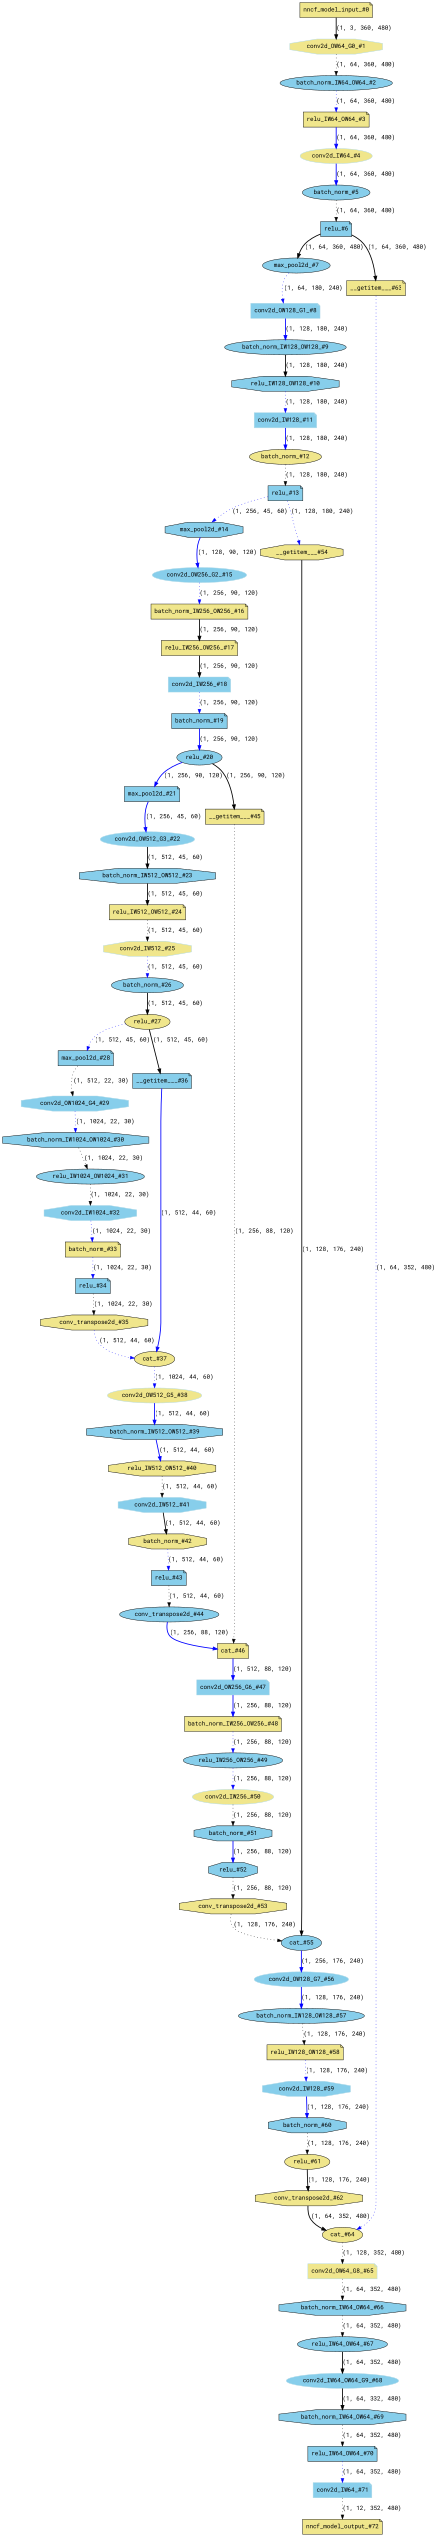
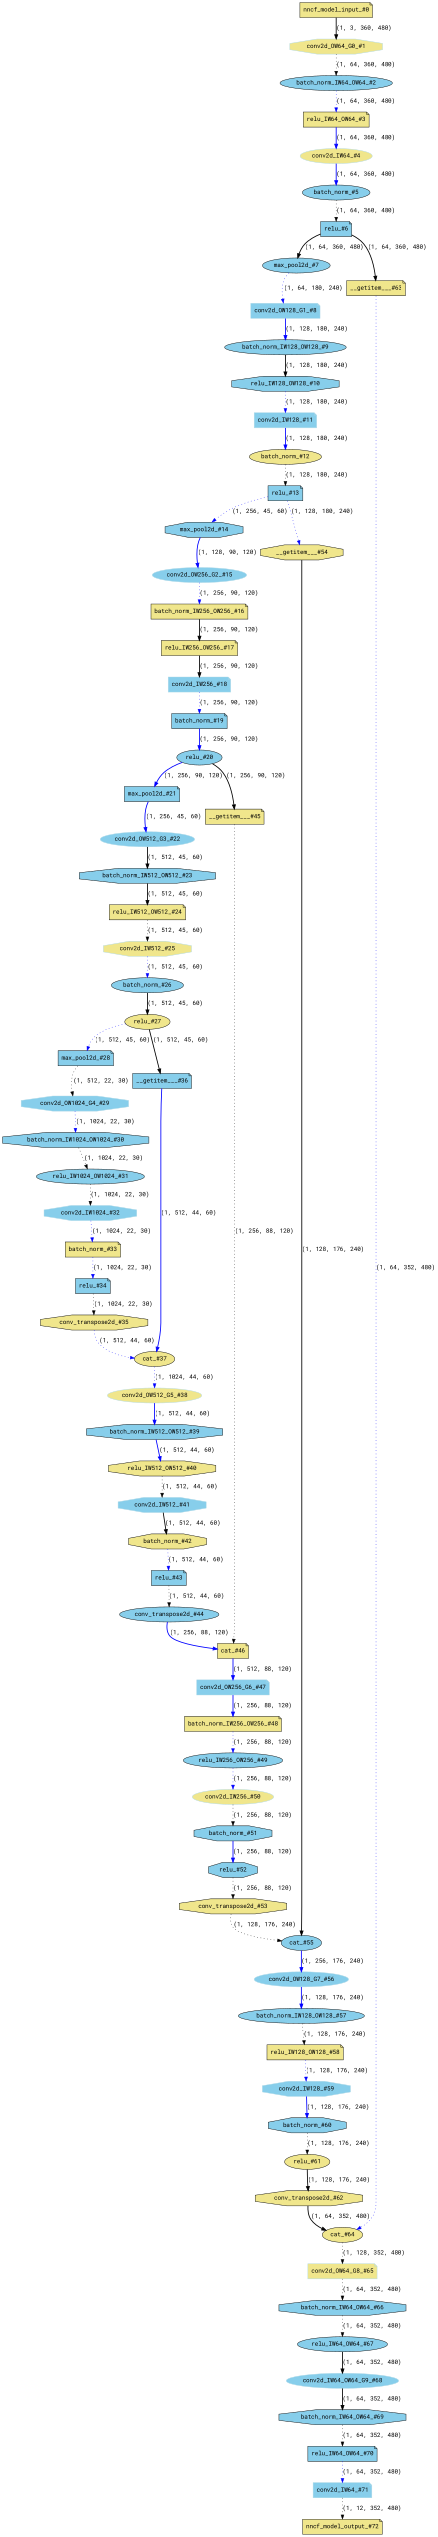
(372, 2399) -> (372, 2399)
